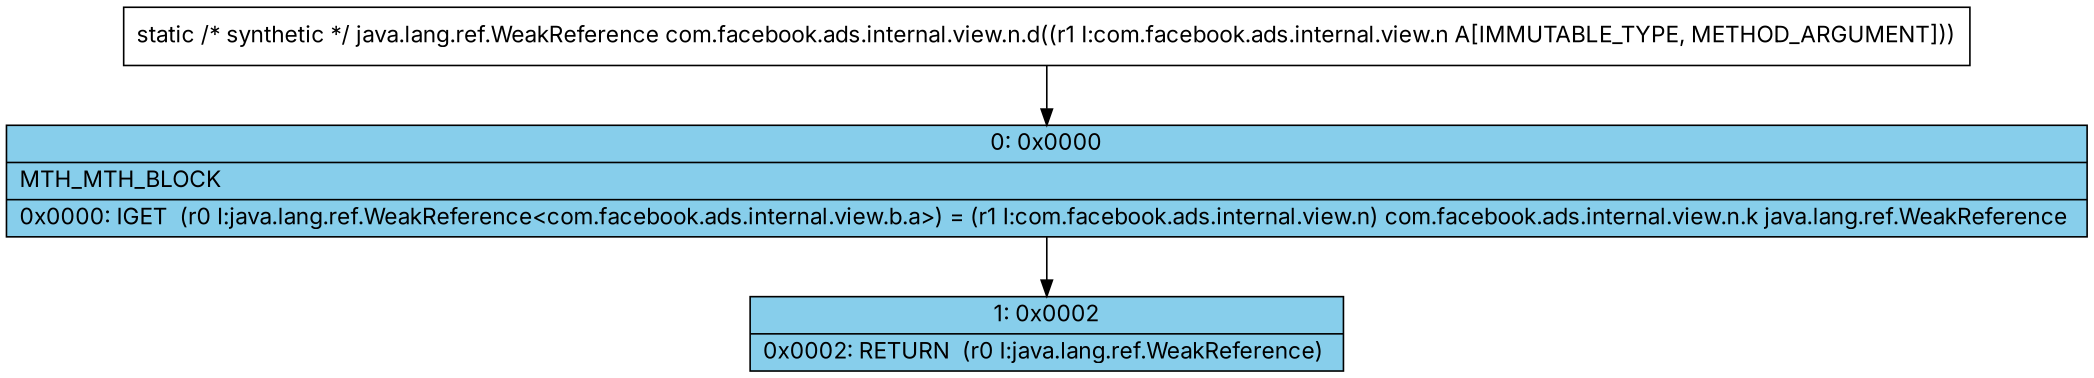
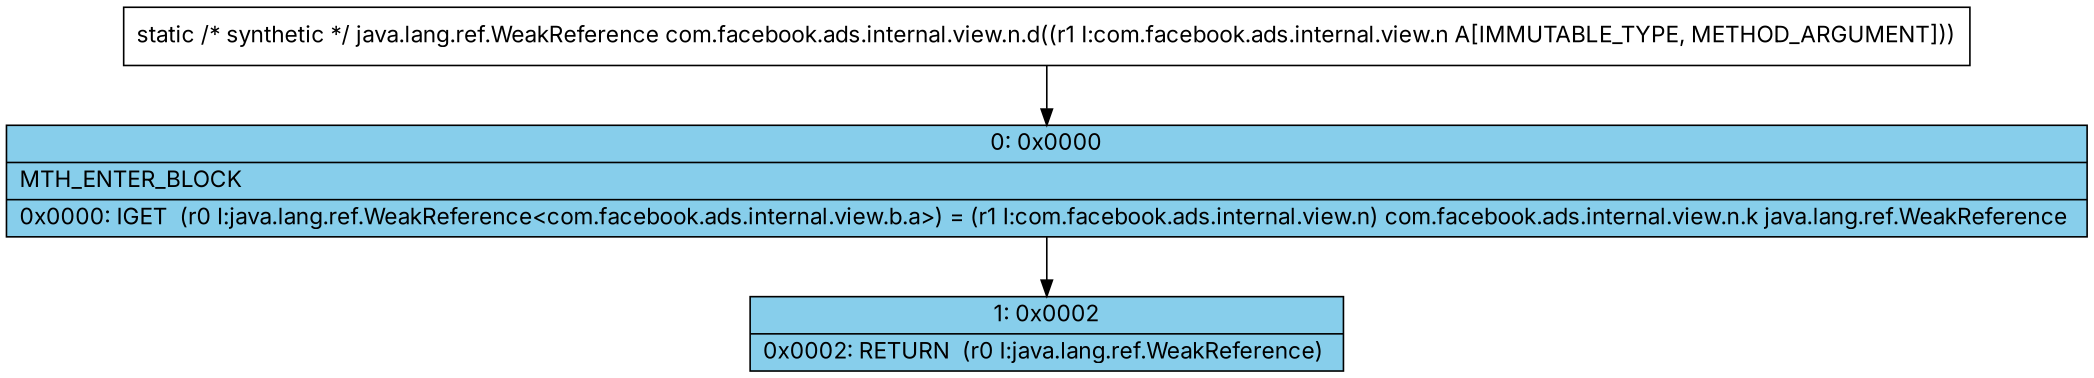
(121, 180) -> (132, 180)
